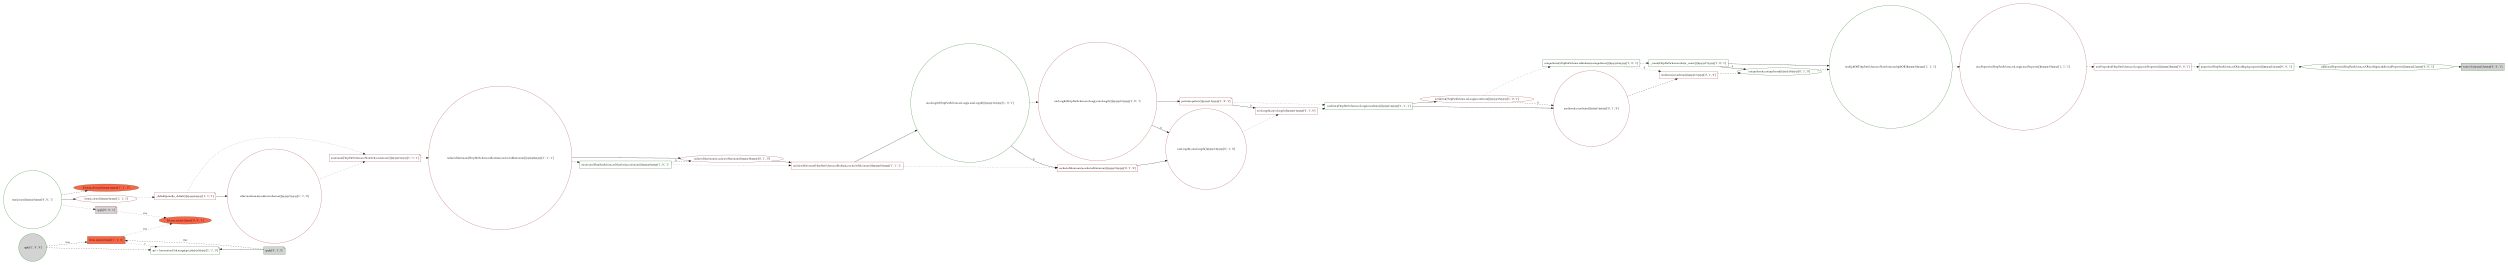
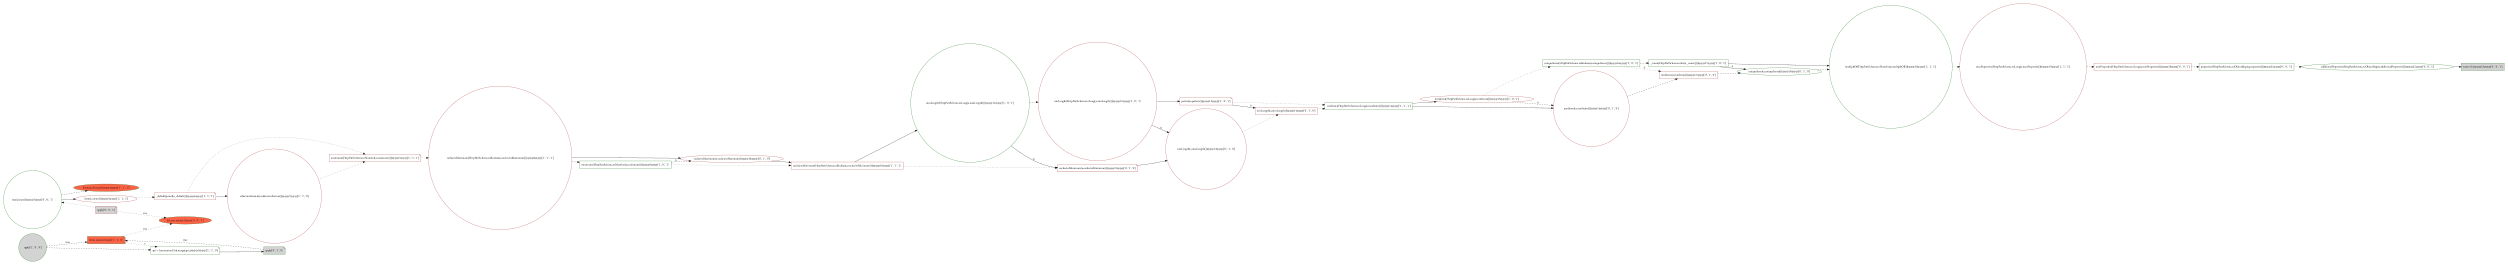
(77, 207) -> (80, 205)
(243, 249) -> (241, 252)
